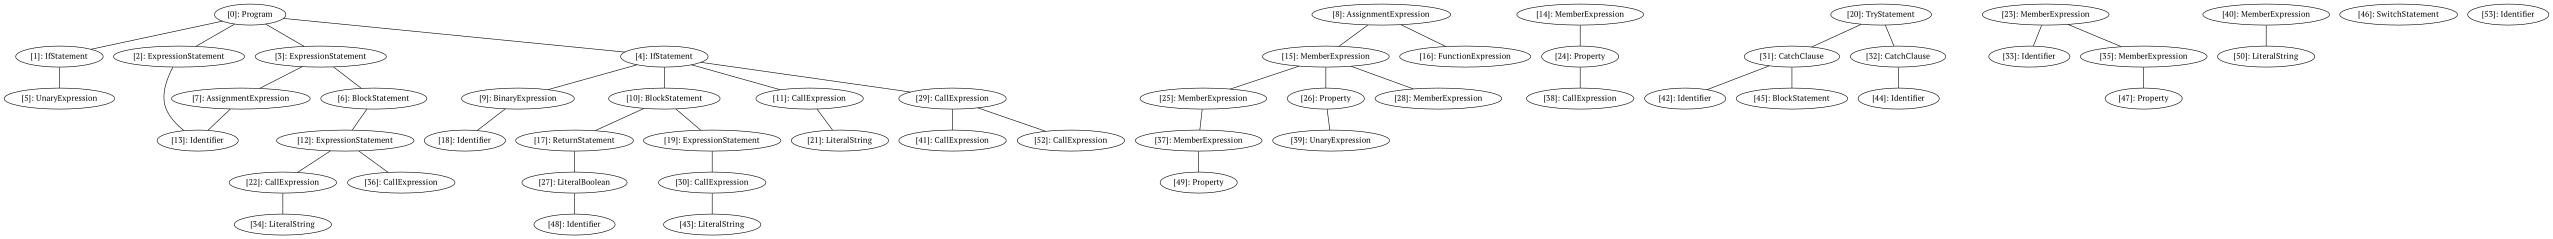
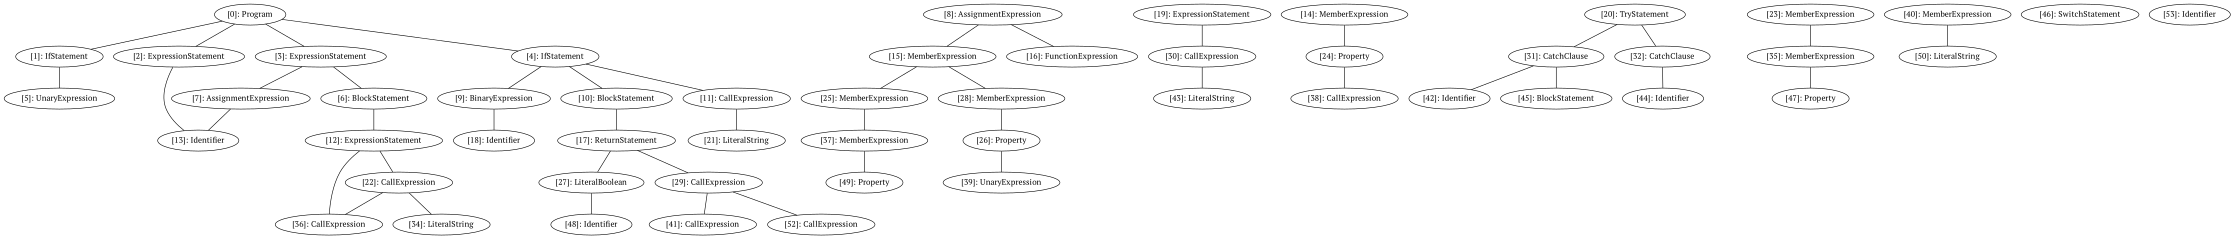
(2029, 57) -> none
(806, 77) -> (663, 162)
(1326, 78) -> (1002, 120)
(688, 120) -> none
none -> (364, 204)
